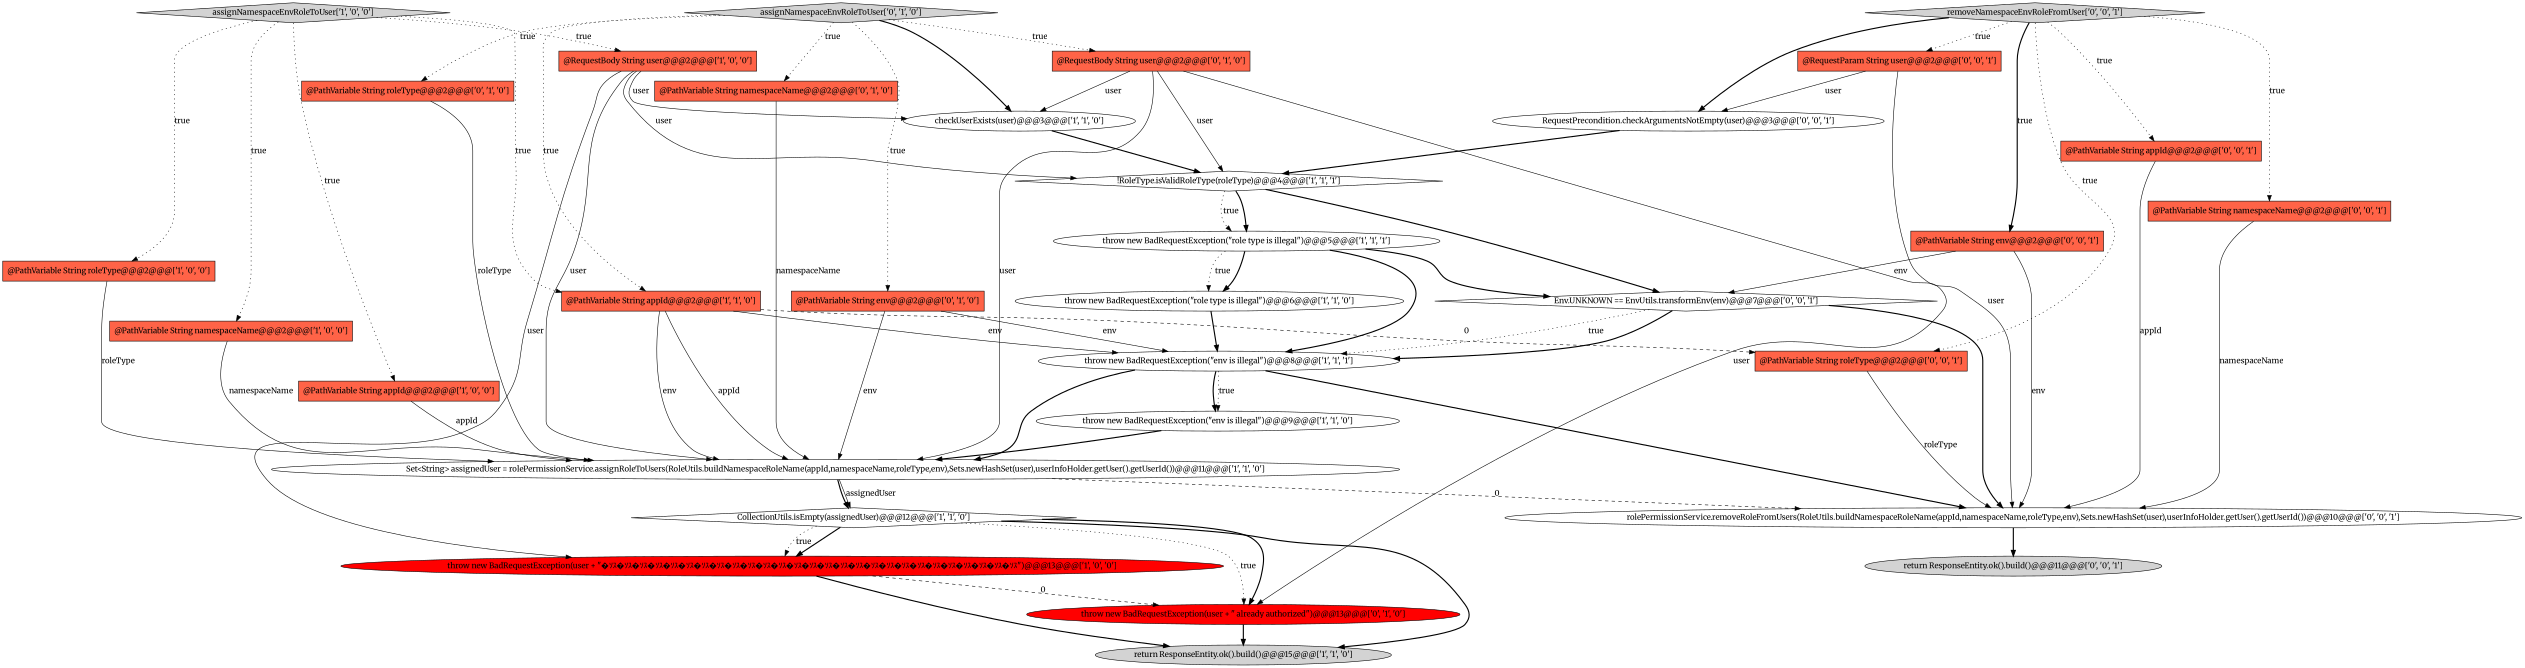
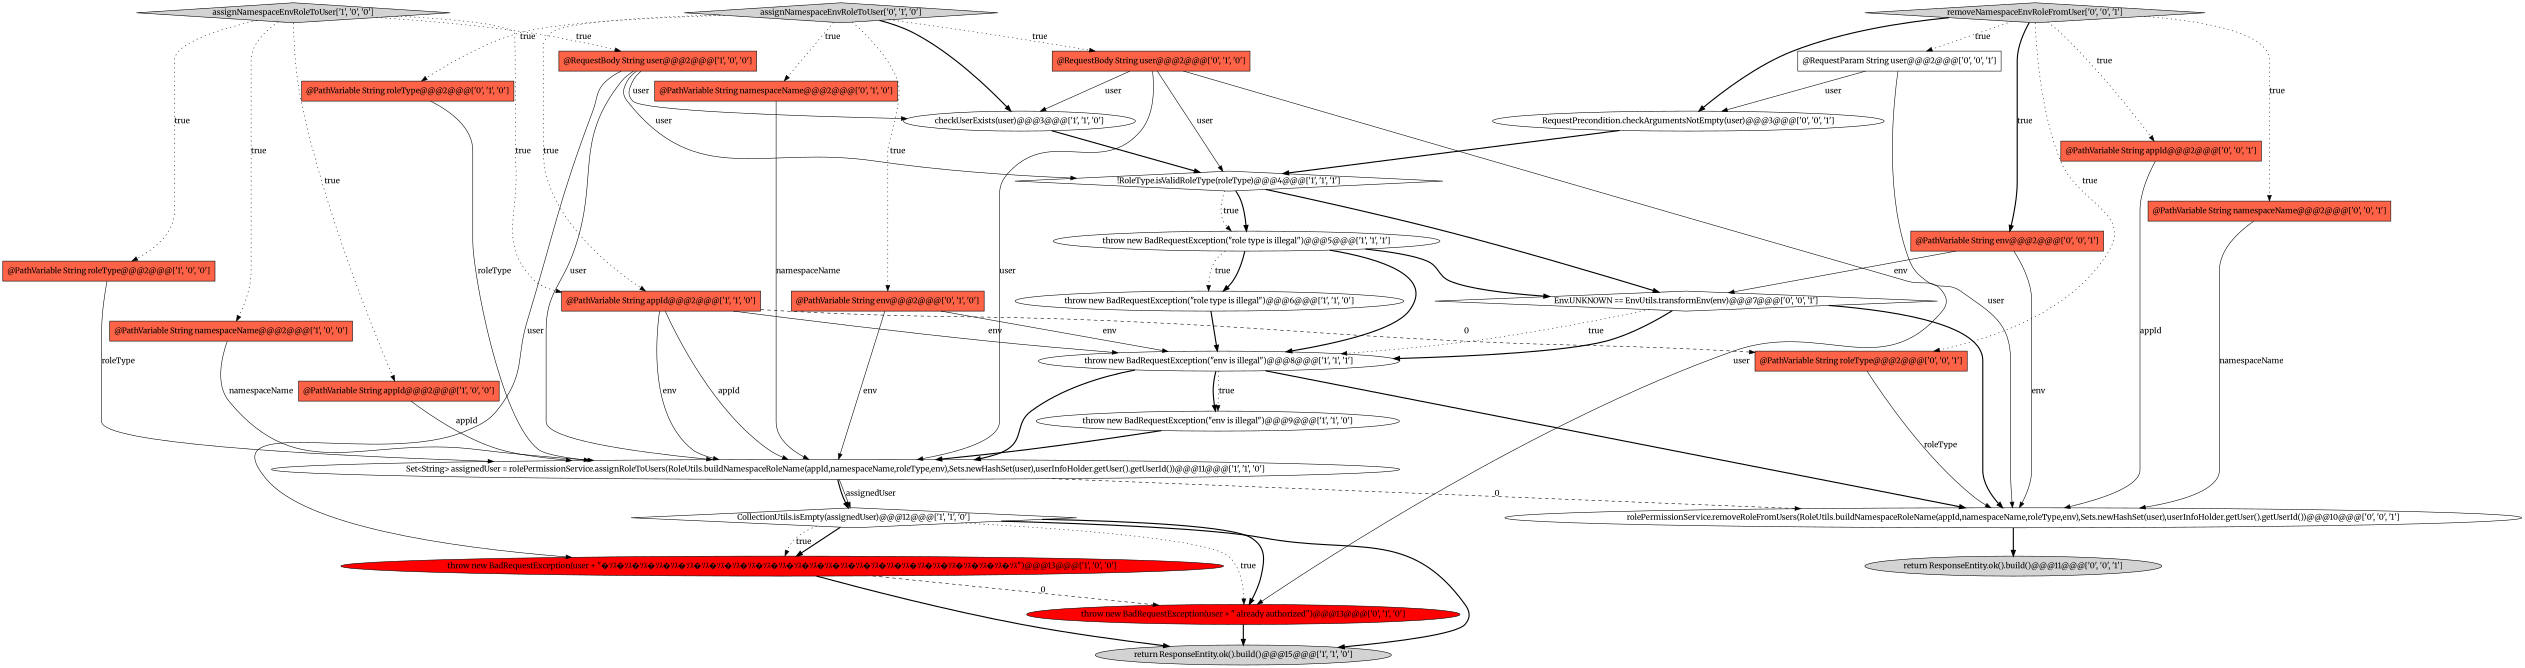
(1899, 61) -> (1899, 61)
